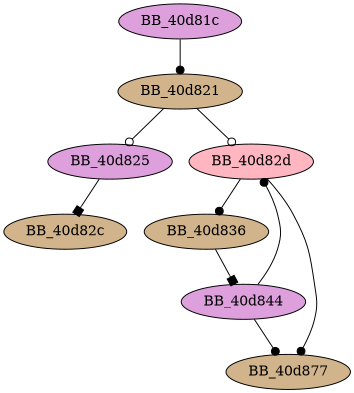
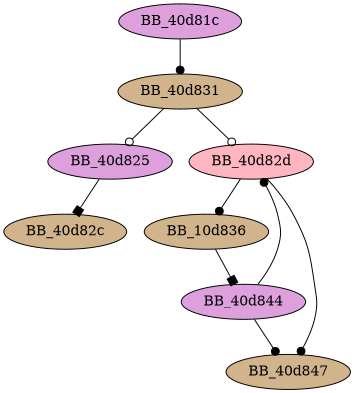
(180, 92) -> (180, 92)
(206, 232) -> (206, 232)
(288, 372) -> (288, 372)
